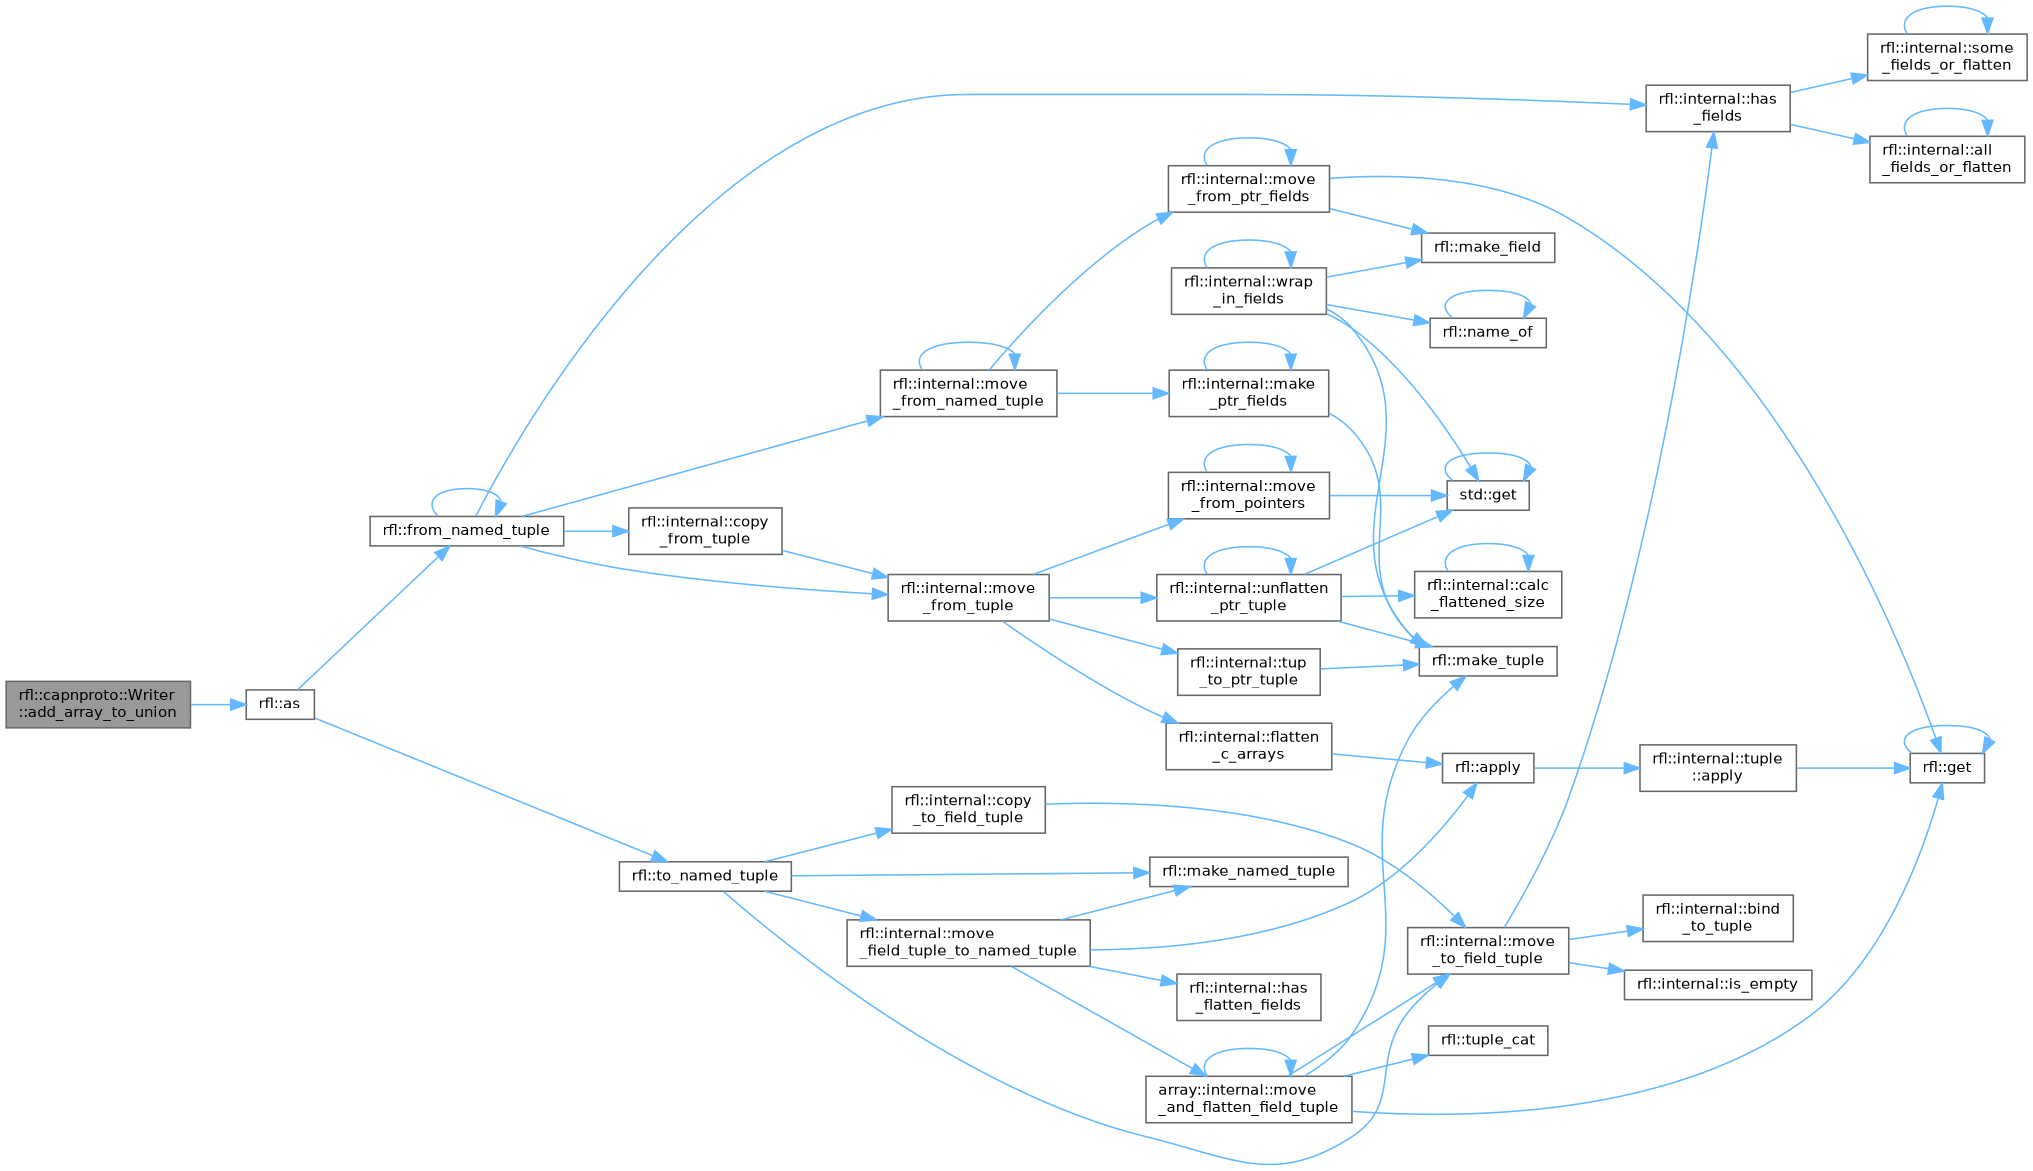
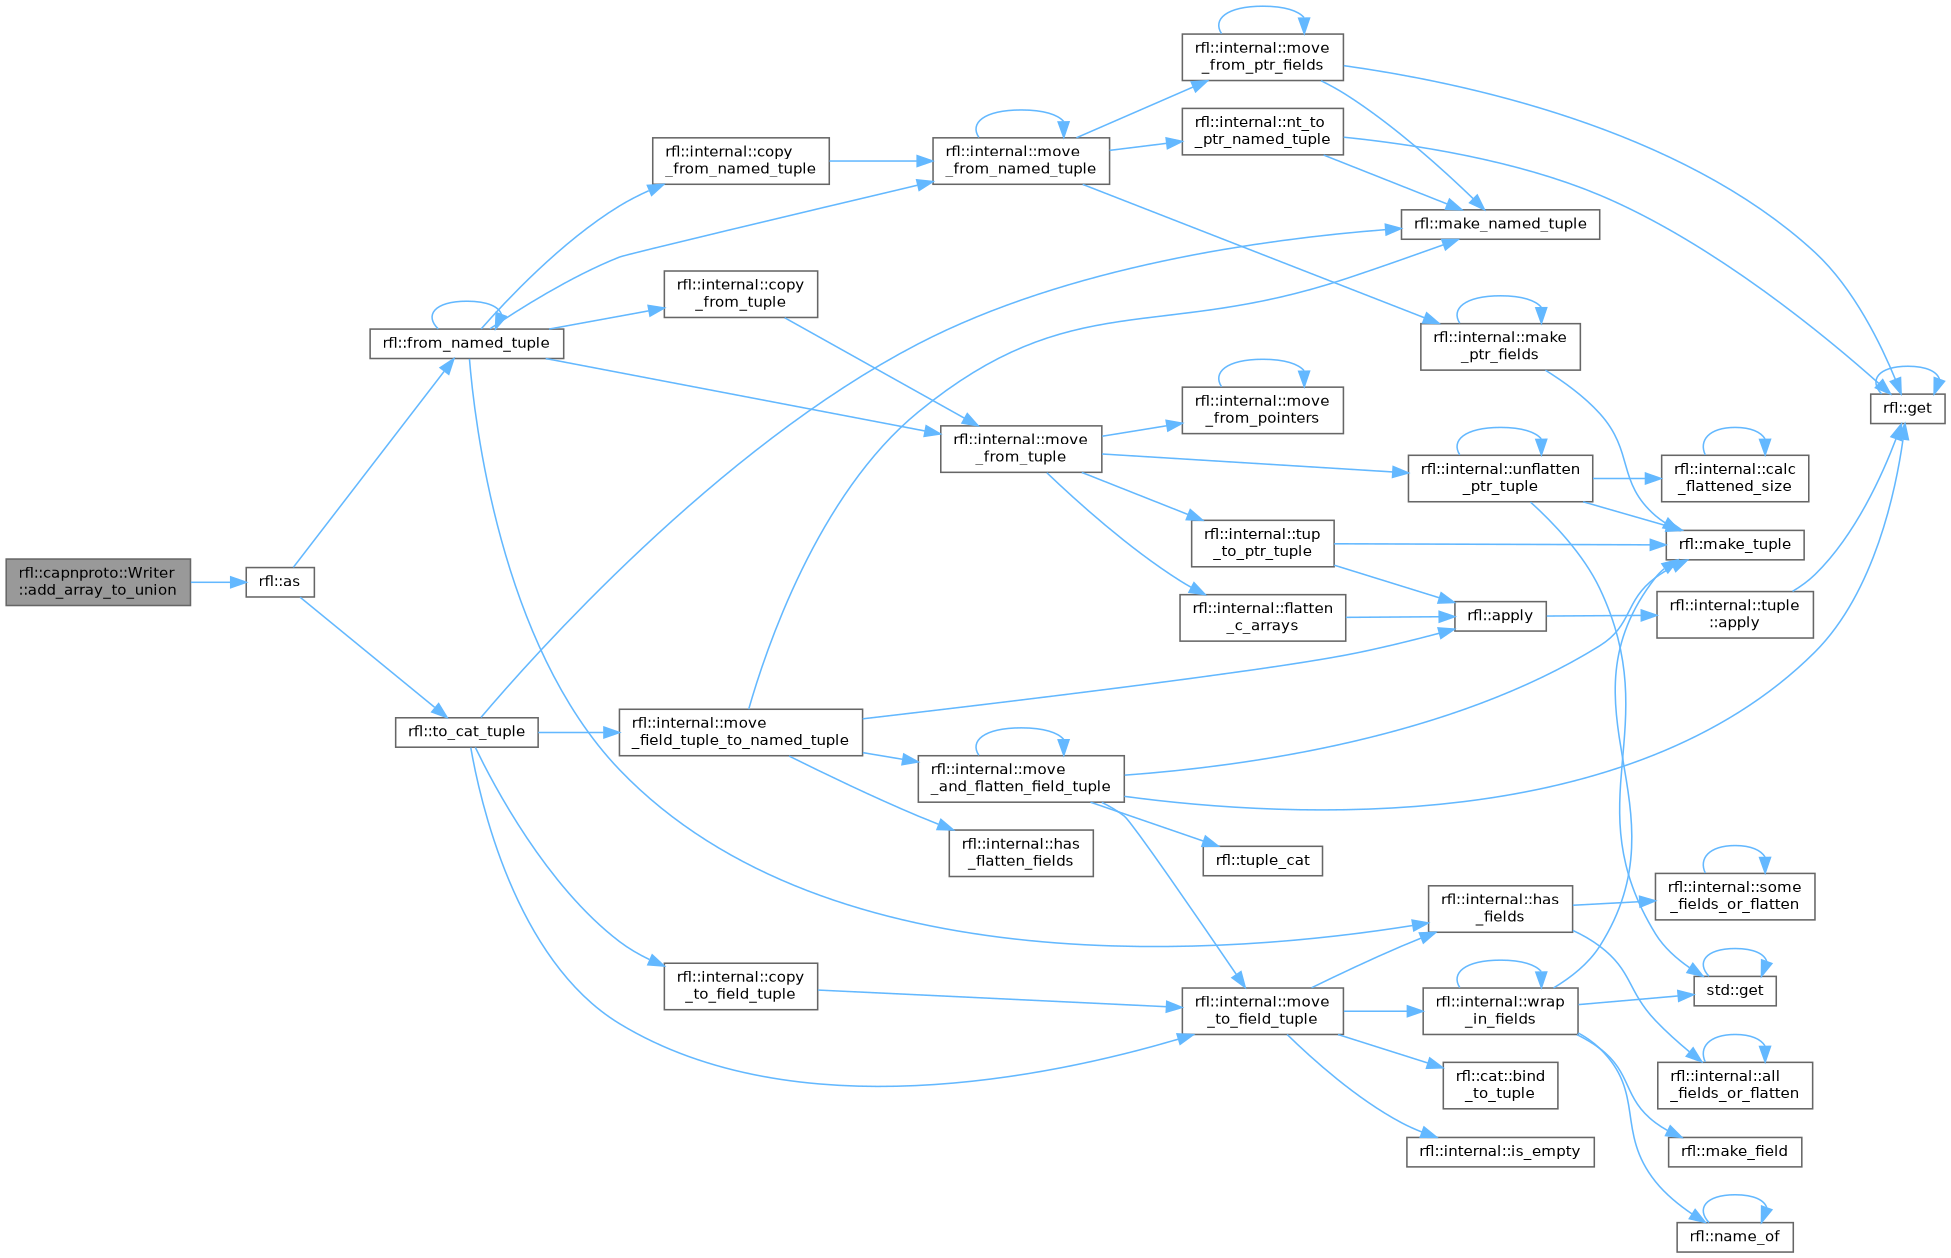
none -> (1263, 132)
none -> (741, 161)
(1371, 219) -> (1401, 135)
(1391, 496) -> none
none -> (1387, 582)
(705, 877) -> (467, 732)
(1718, 918) -> (1501, 1086)
none -> (1376, 1011)
(1249, 1100) -> (1021, 779)
